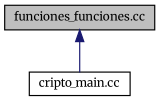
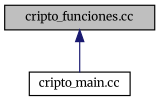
(80, 18) -> (80, 18)
